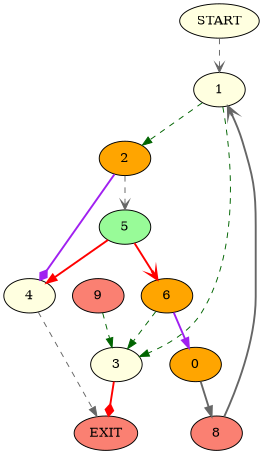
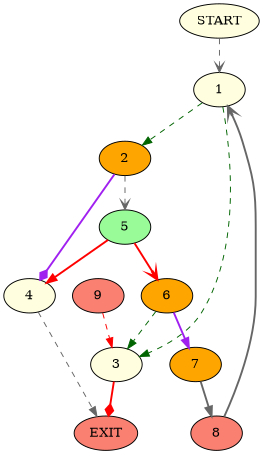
(106, 325) -> (106, 325)
(196, 364) -> (196, 364)
